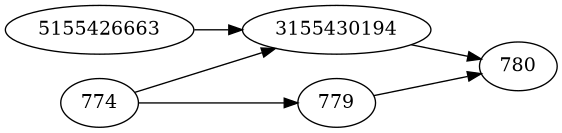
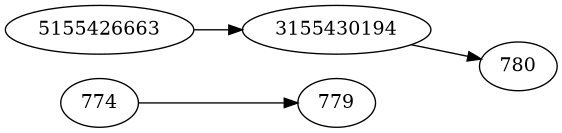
(198, 72) -> none
(421, 86) -> none
